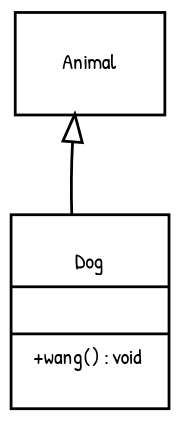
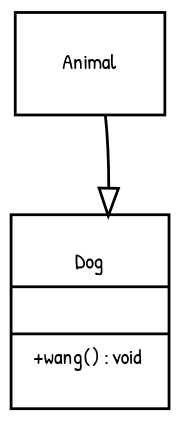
(71, 179) -> (108, 151)
